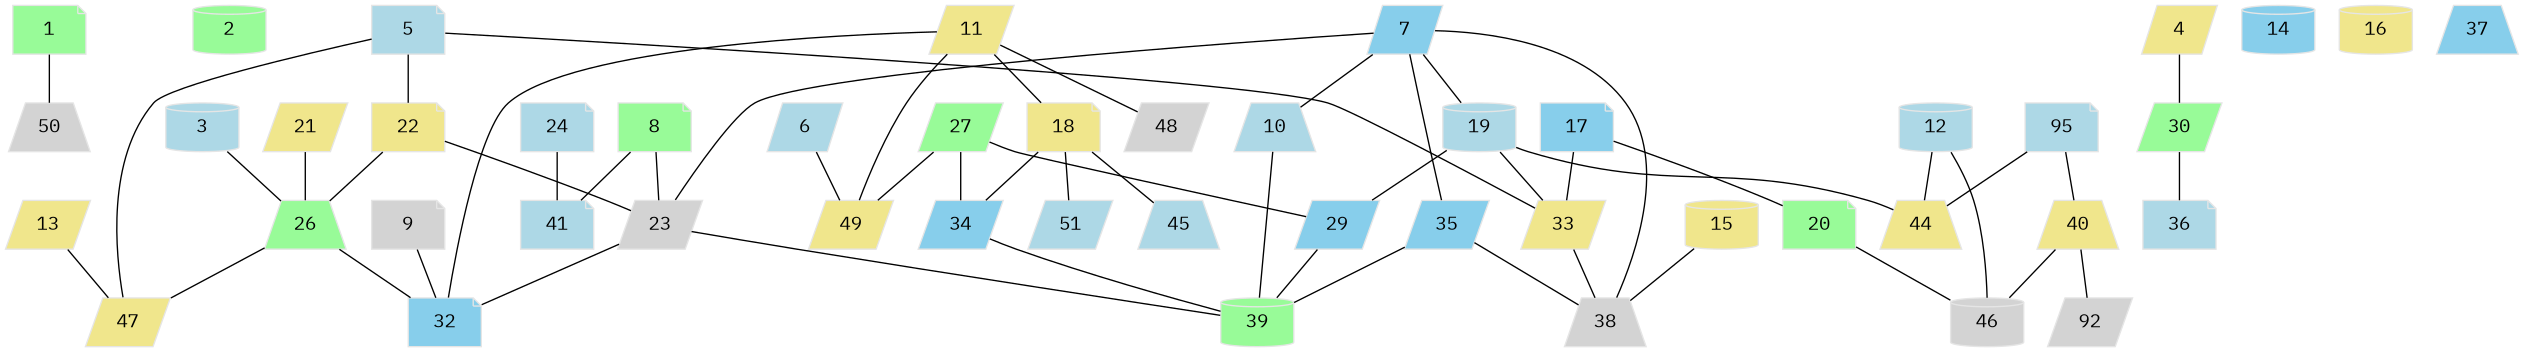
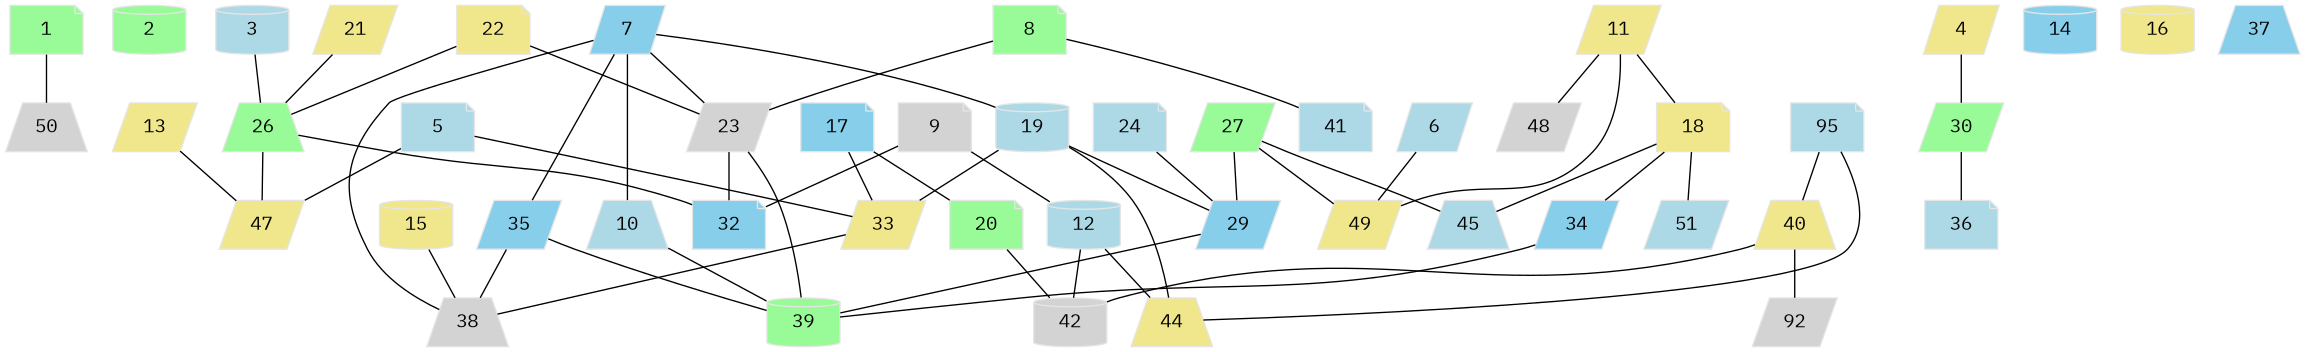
(617, 63) -> none
(408, 79) -> none
(557, 173) -> (1185, 177)
(961, 176) -> (1351, 176)
none -> (1011, 177)
(1987, 322) -> (1070, 322)
